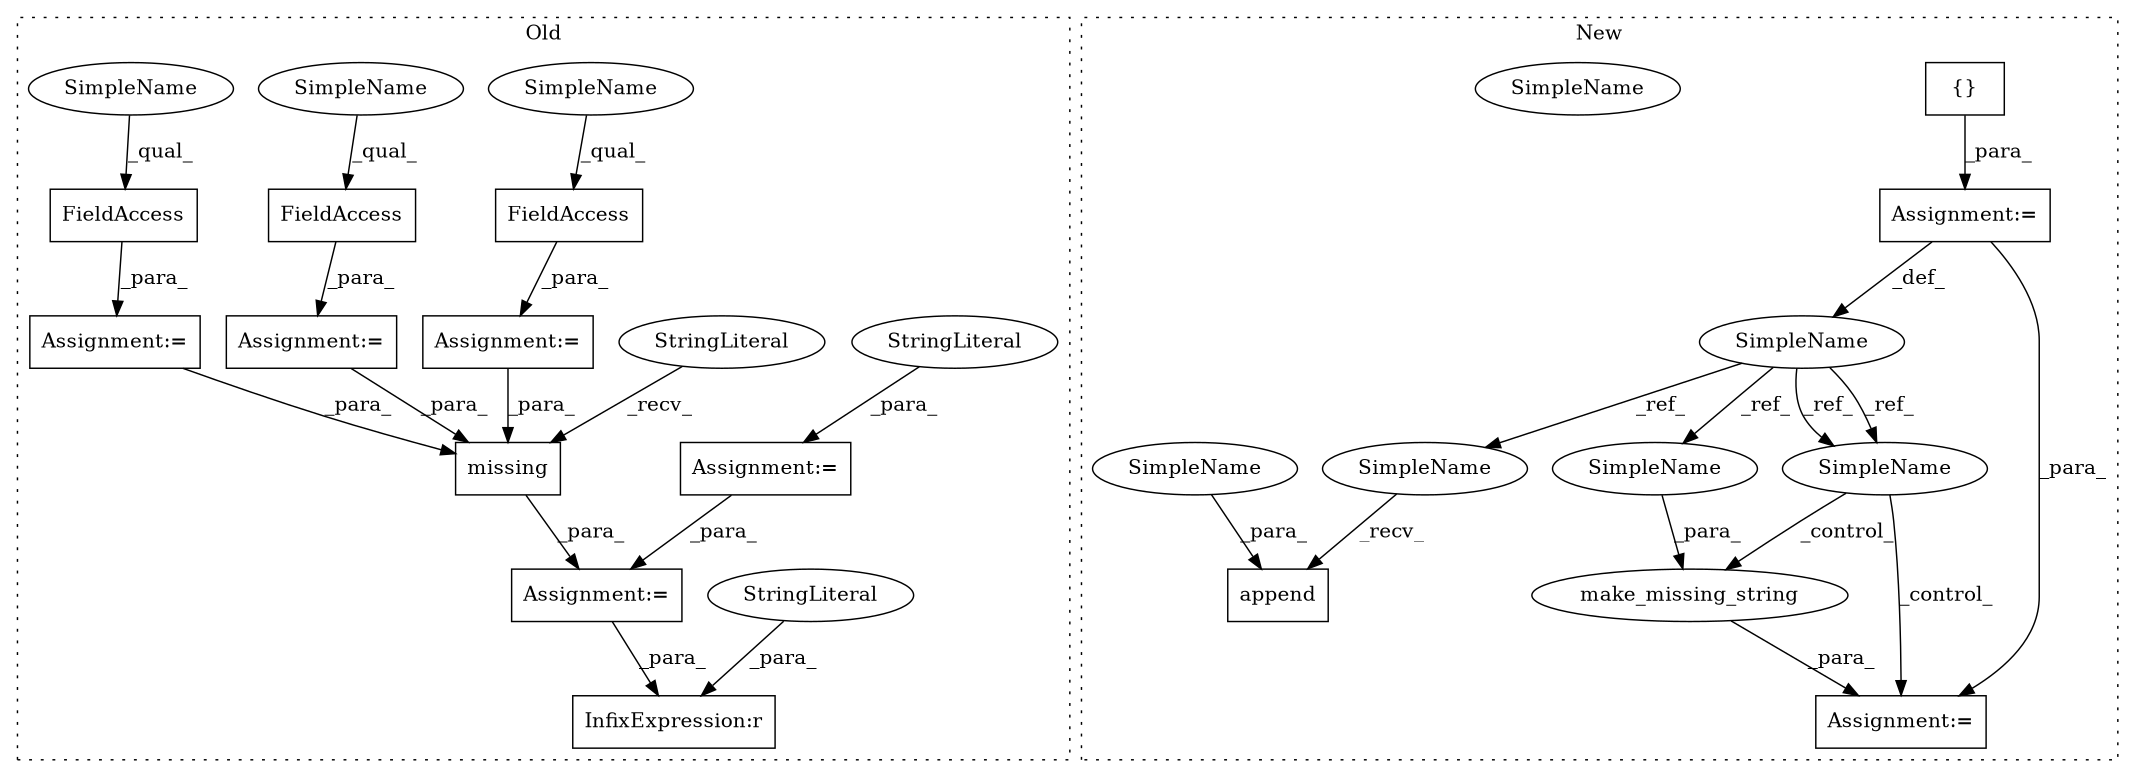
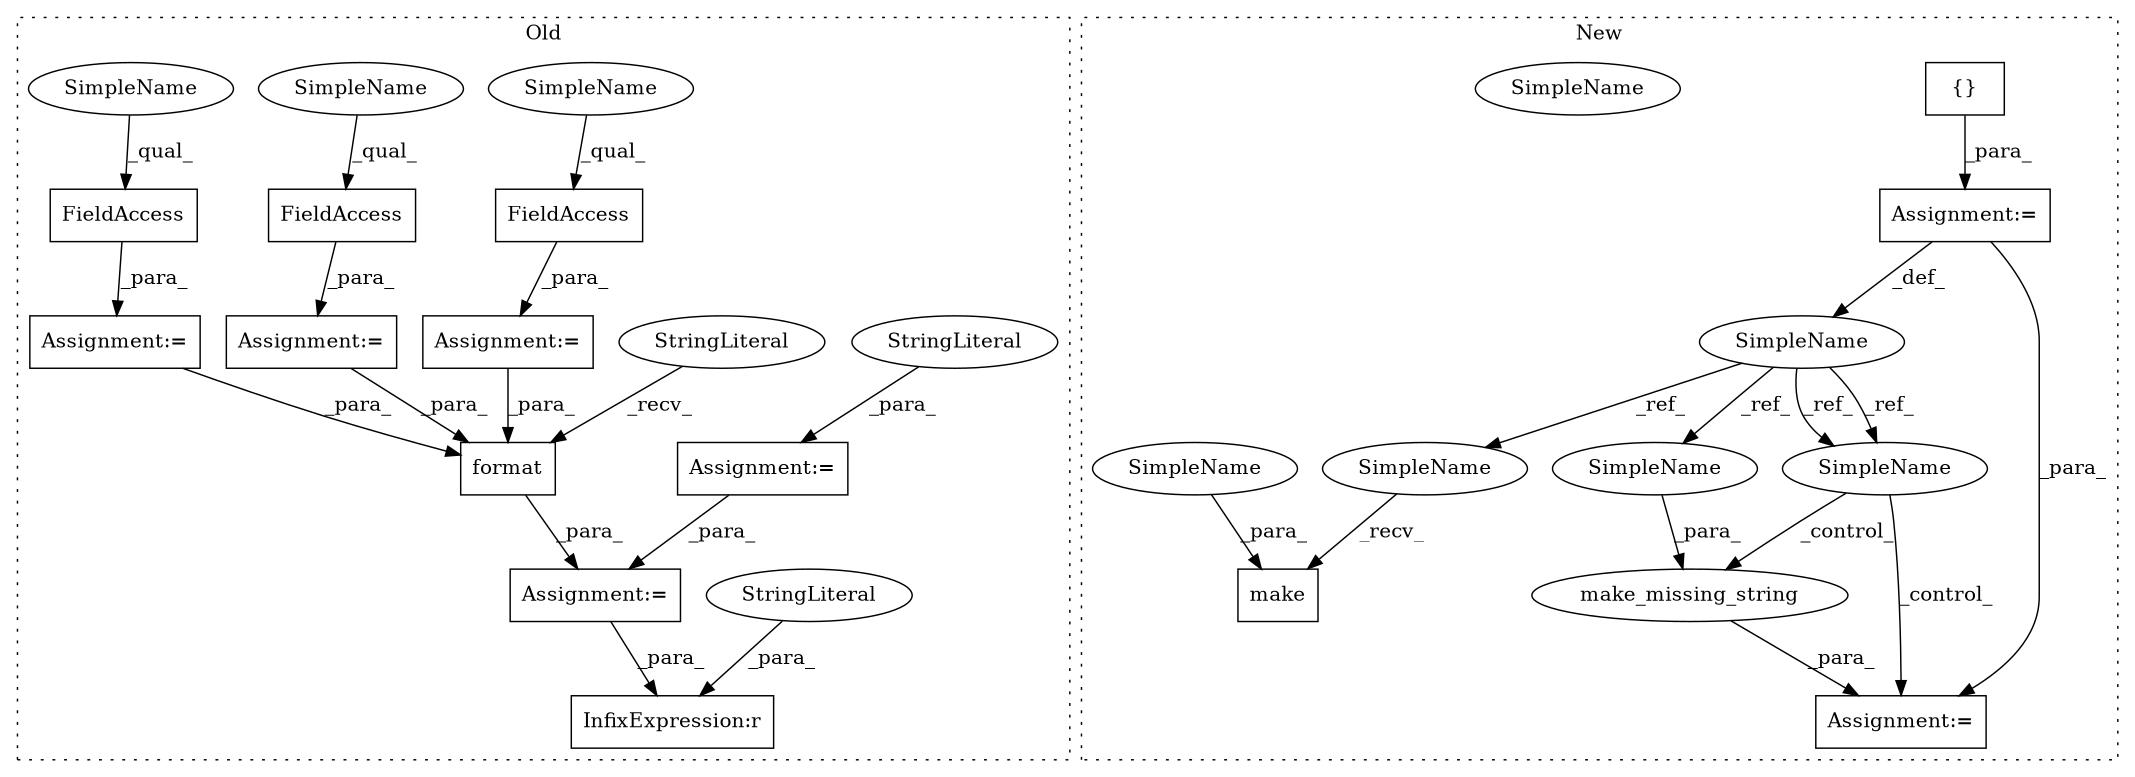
(508, 469) -> (508, 469)
(1278, 595) -> (1278, 595)
